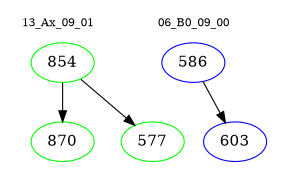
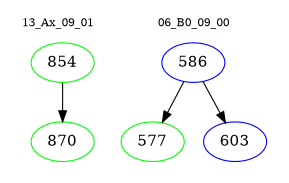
(96, 92) -> (176, 97)
